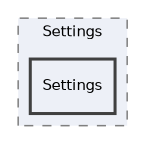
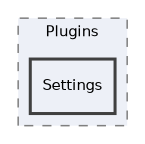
(73, 33) -> (73, 33)
